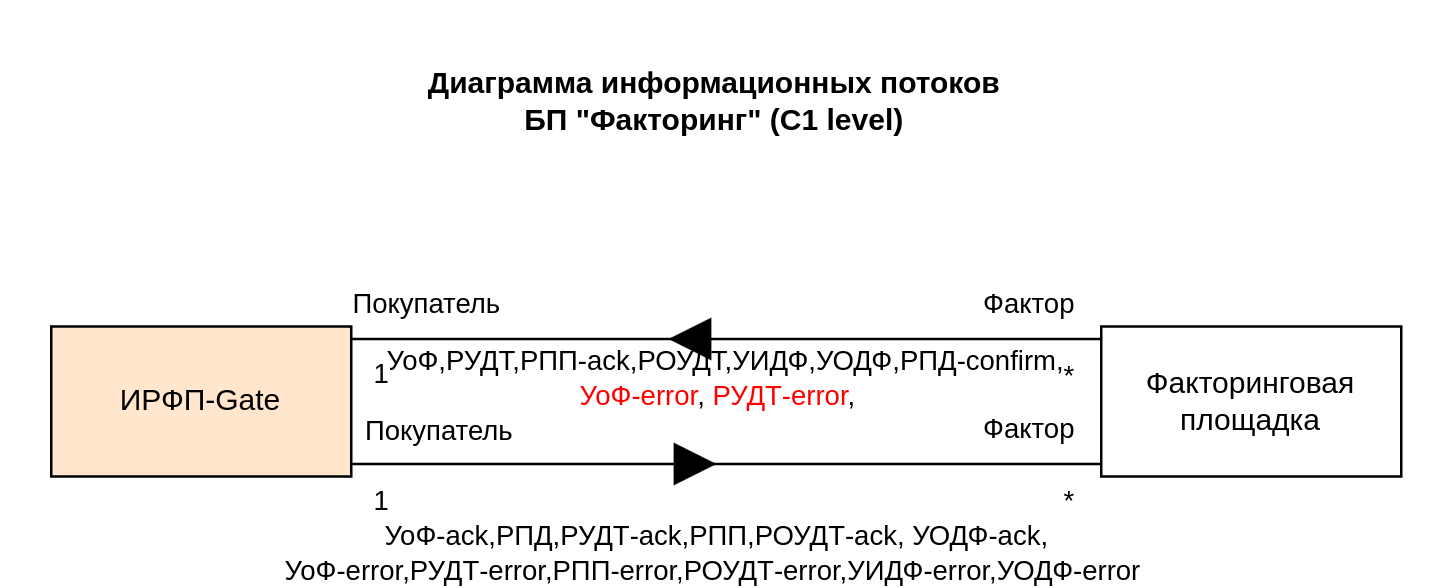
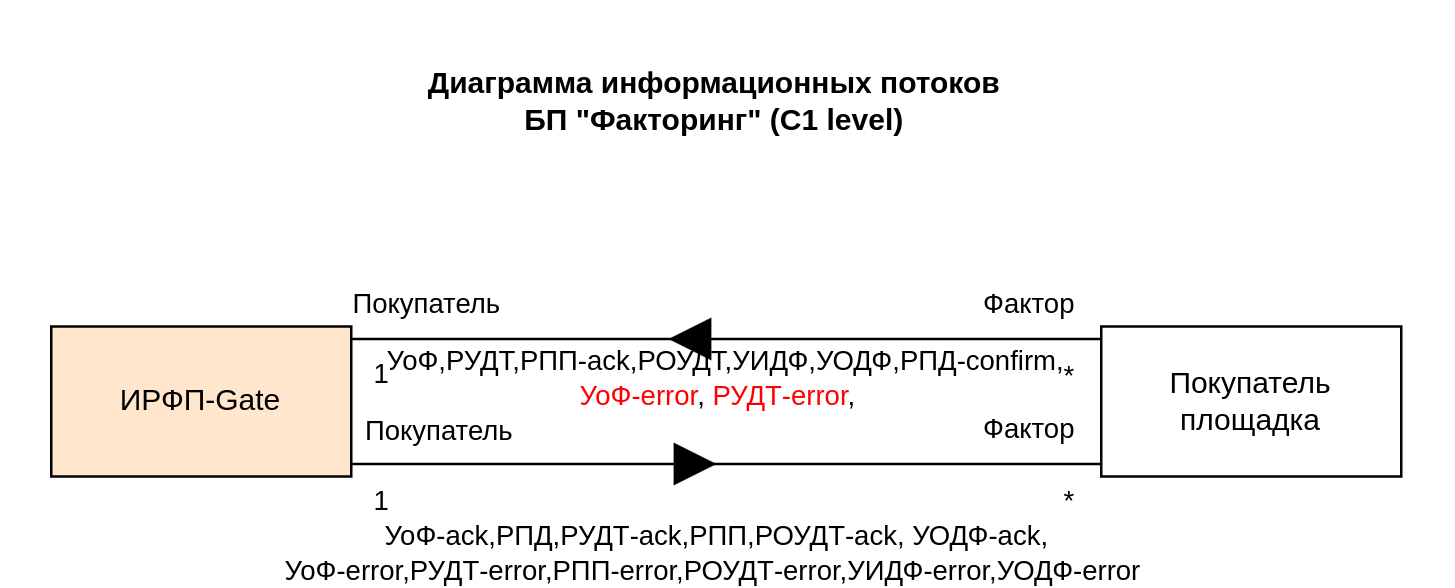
(1251, 401) -> (1251, 401)
